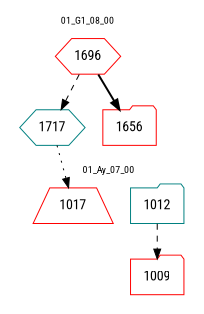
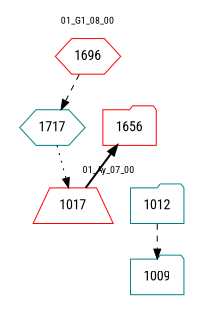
(106, 88) -> (98, 171)
(157, 277) -> (157, 277)
